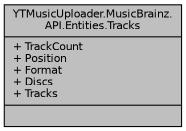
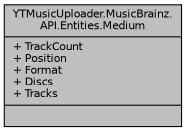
(93, 26) -> (93, 26)
